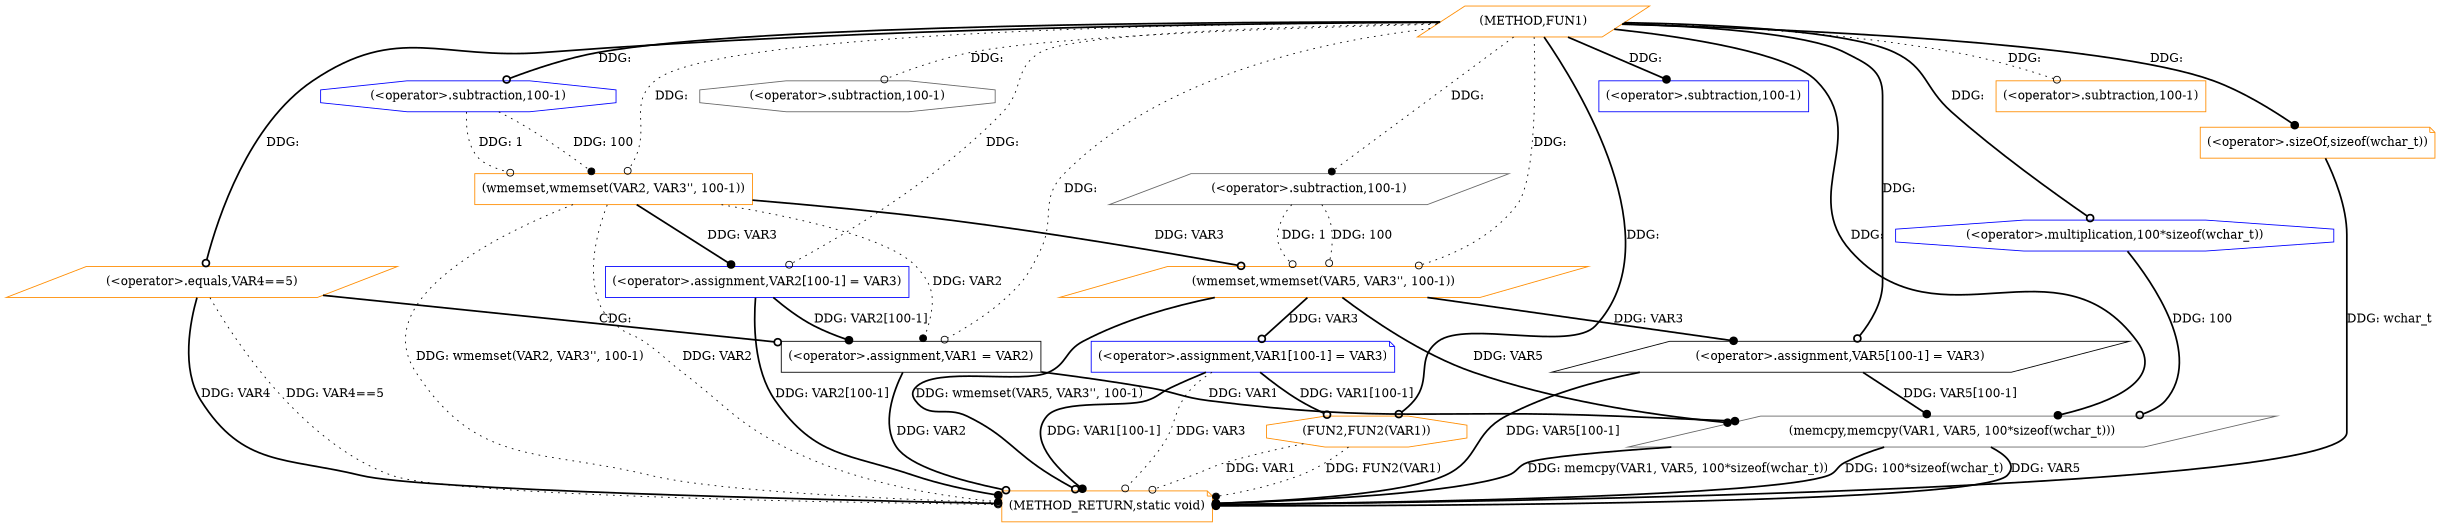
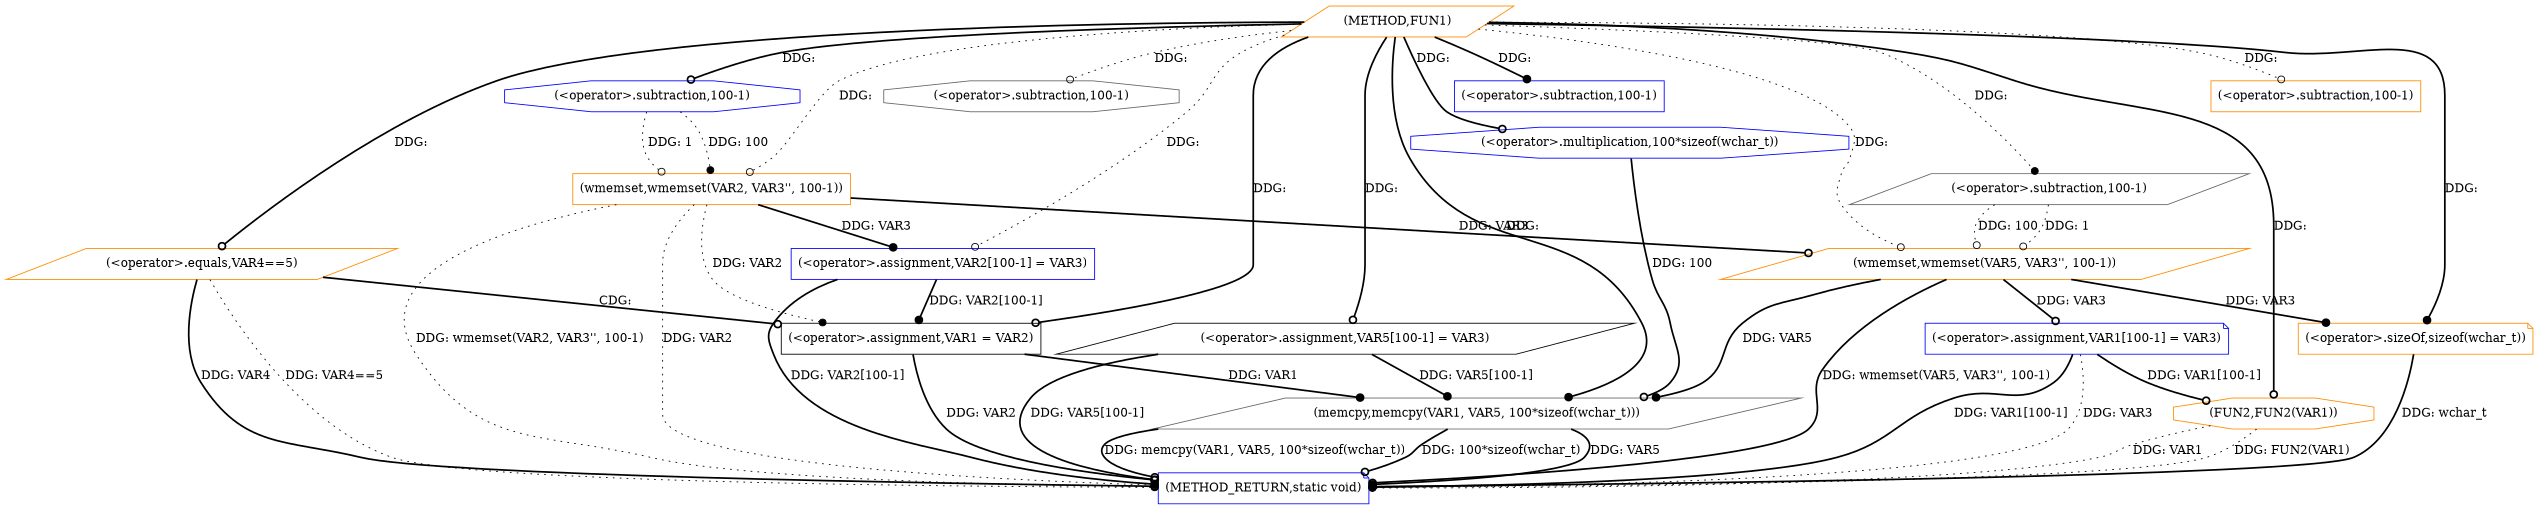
(1139, 117) -> (1253, 250)
(1579, 319) -> (2197, 301)
(1107, 506) -> (1264, 488)
